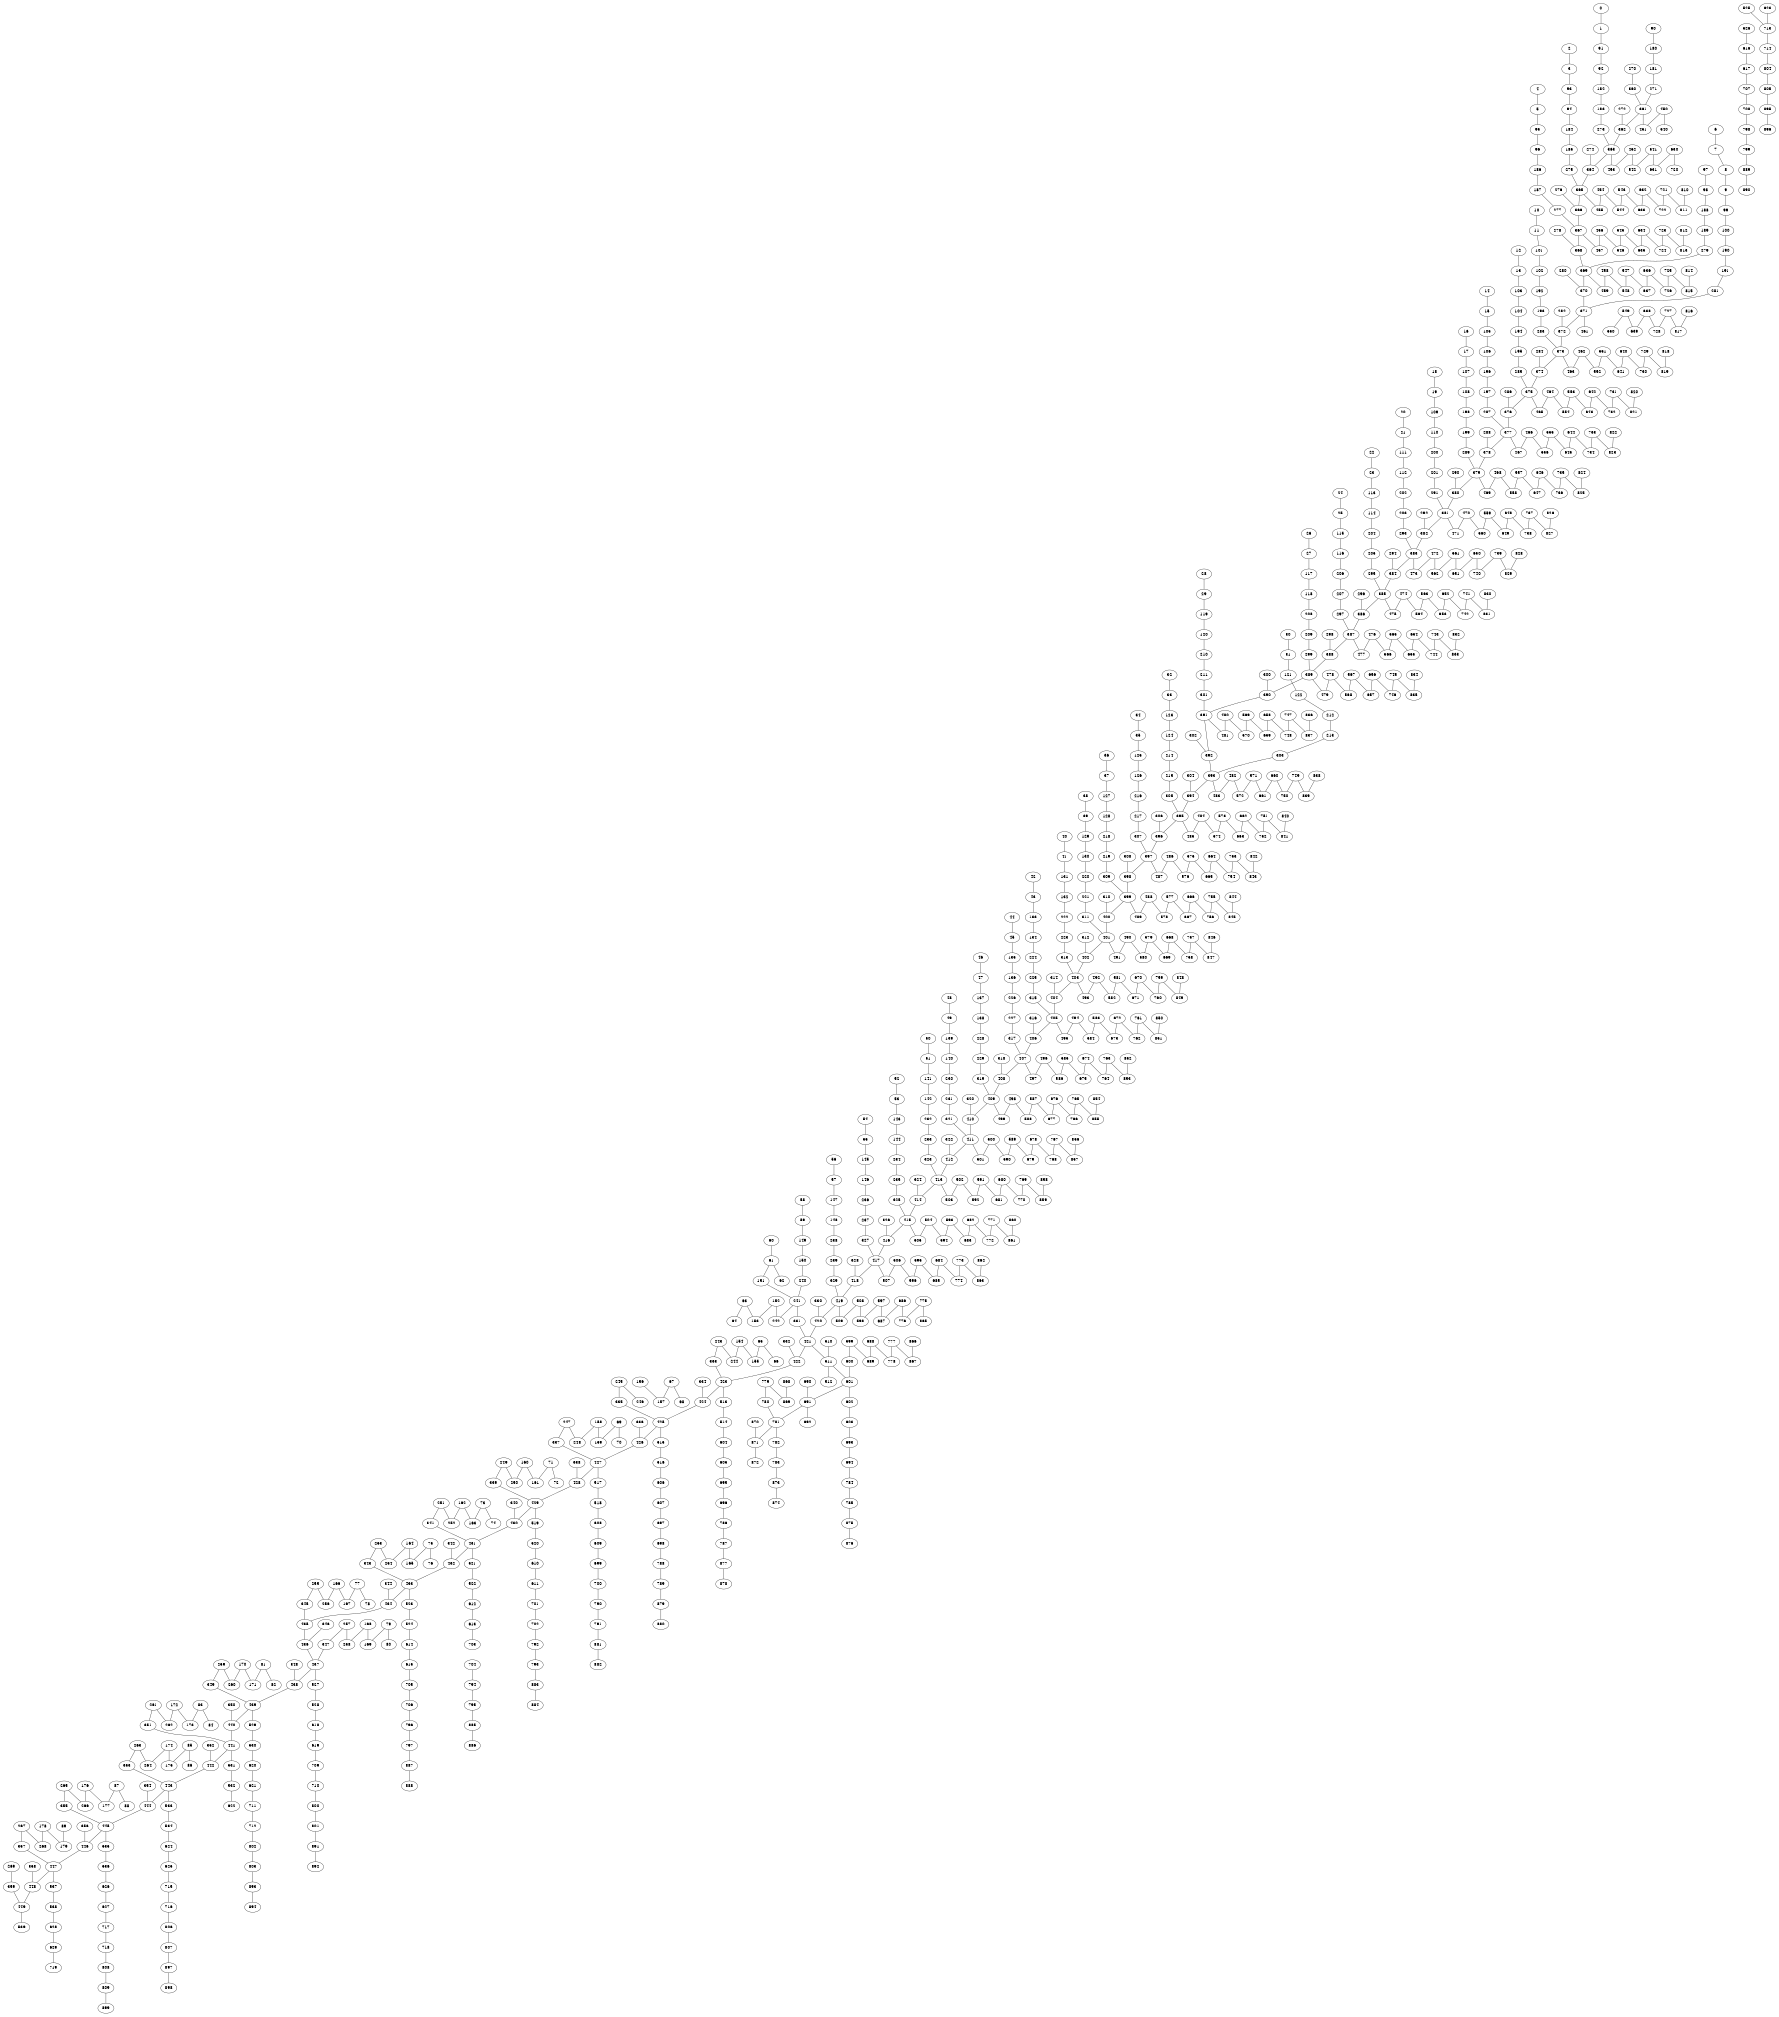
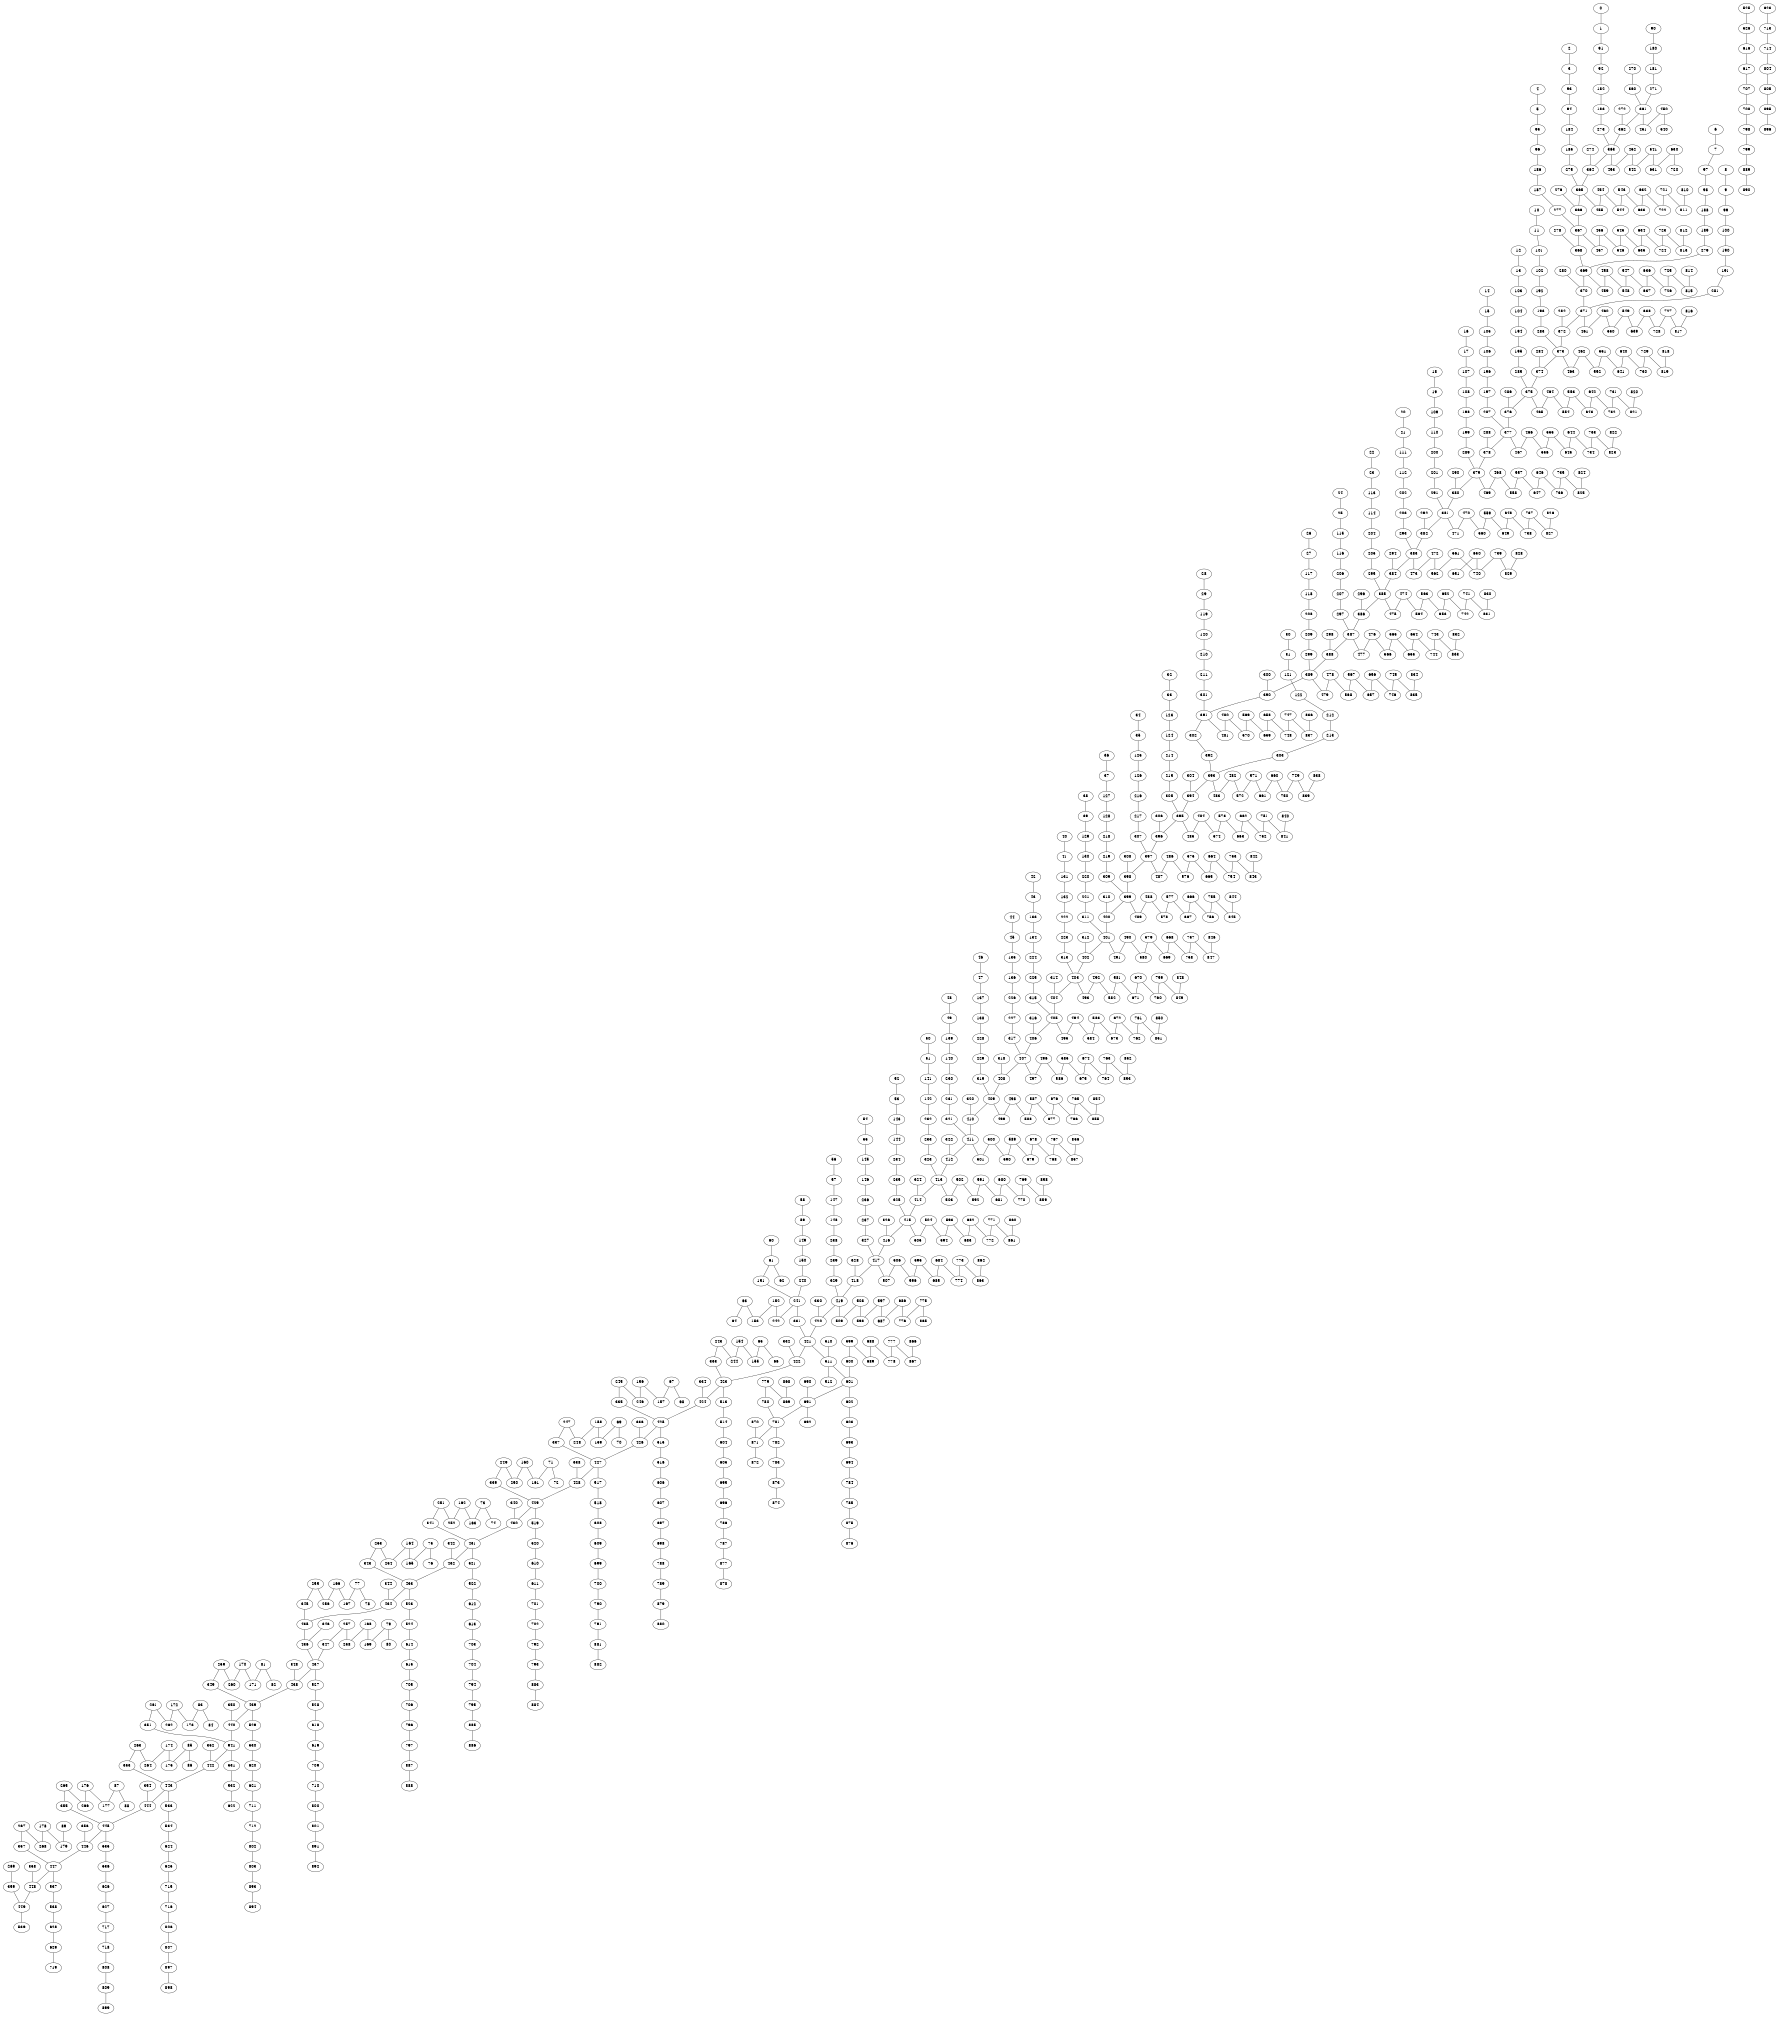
(1757, 19) -> (1747, 19)
(1721, 160) -> (1711, 160)
none -> (1605, 311)
(1456, 564) -> (1468, 565)
(1207, 736) -> (1199, 726)
none -> (640, 1392)
none -> (472, 1655)
(232, 1746) -> (232, 1746)
